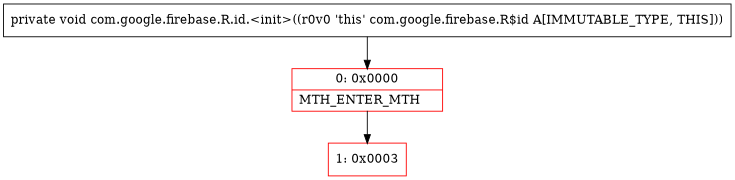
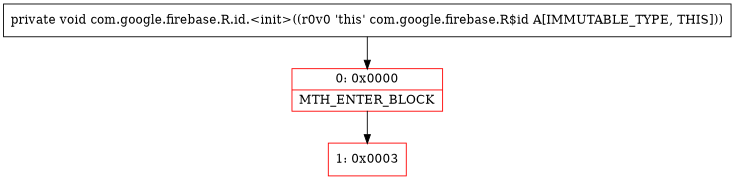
(360, 100) -> (367, 100)
